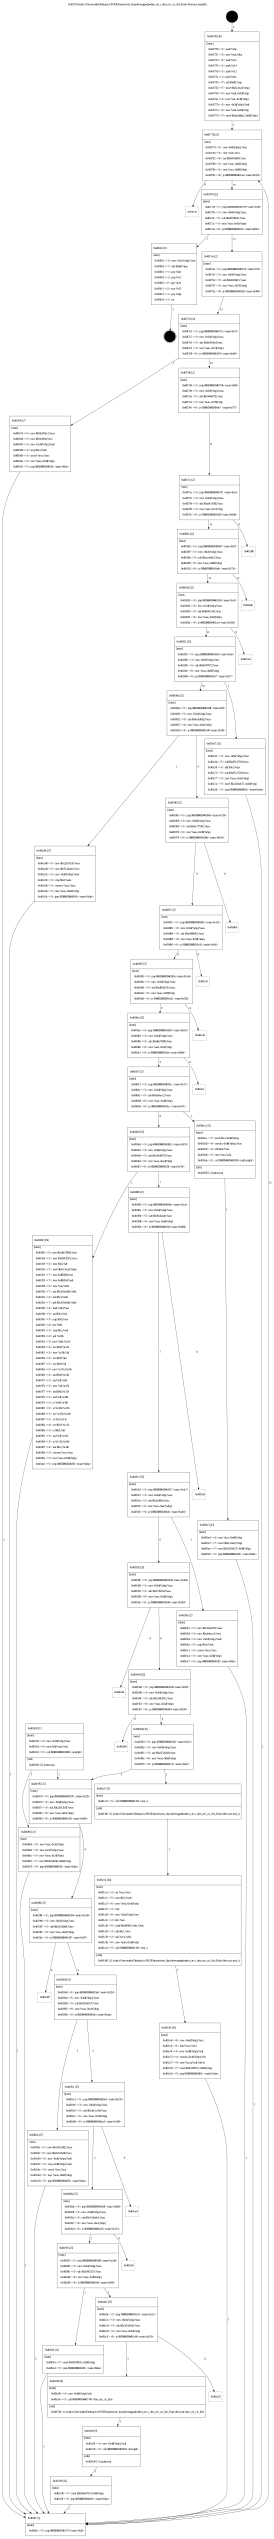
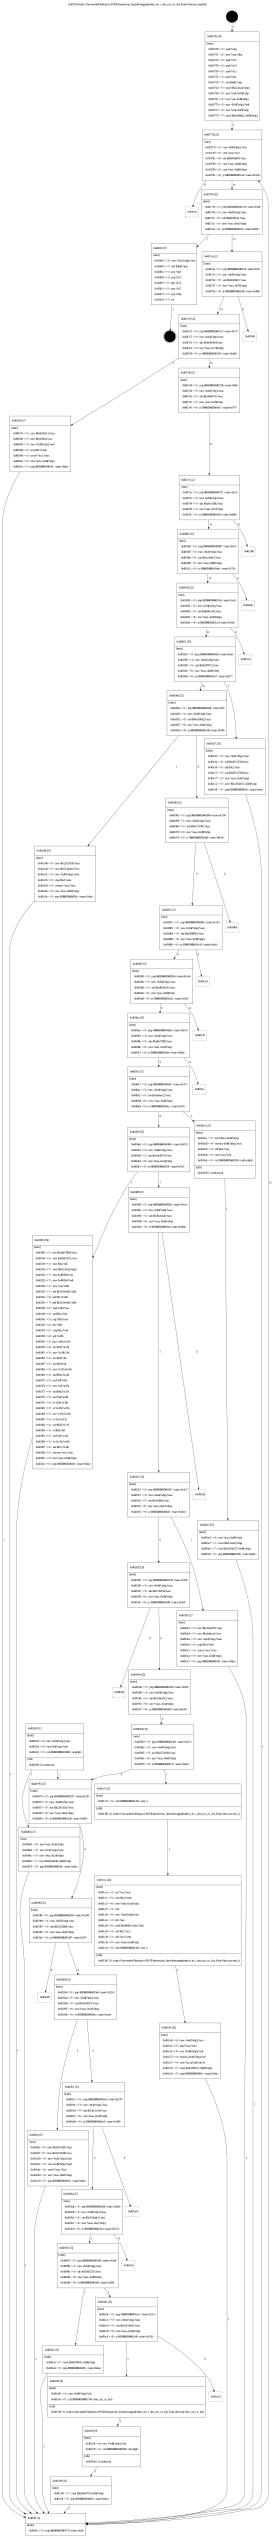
none -> (250, 336)
(121, 1747) -> none
